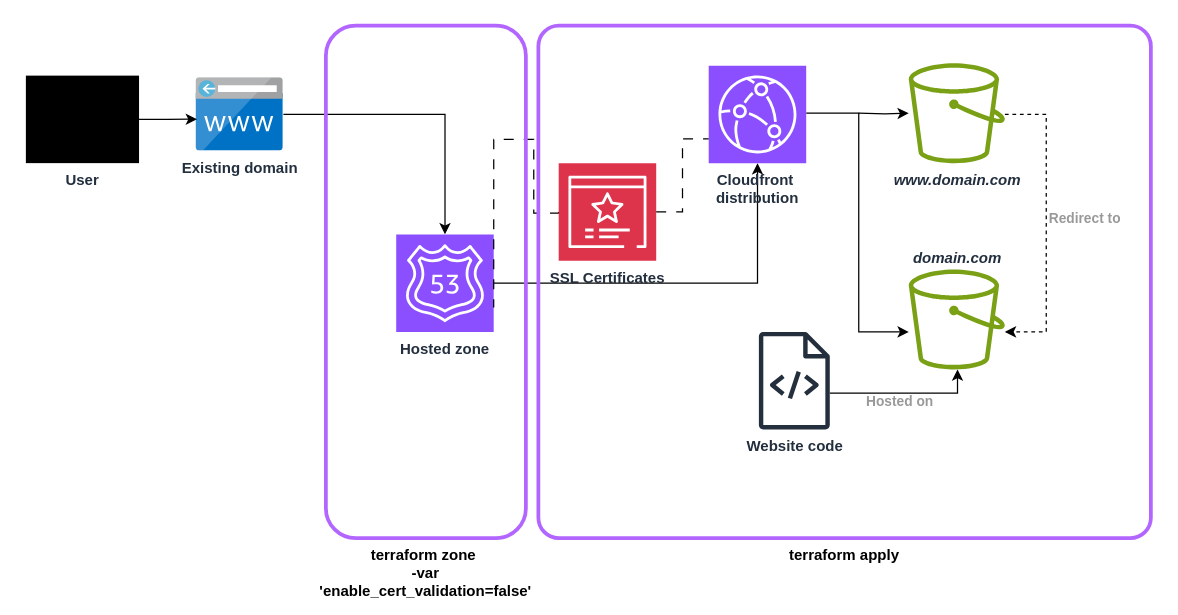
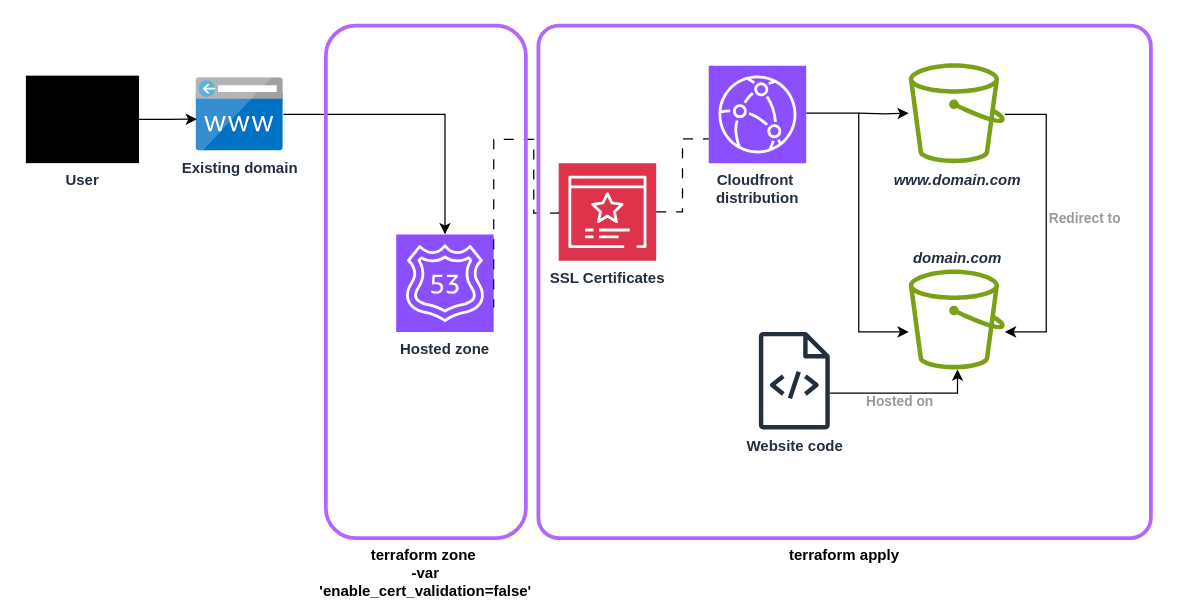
(1046, 220) -> (1046, 220)
(677, 283) -> none
